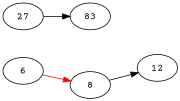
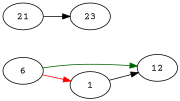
(23, 16) -> (23, 16)
(90, 16) -> (90, 16)
none -> (86, 64)
(90, 85) -> (90, 85)
